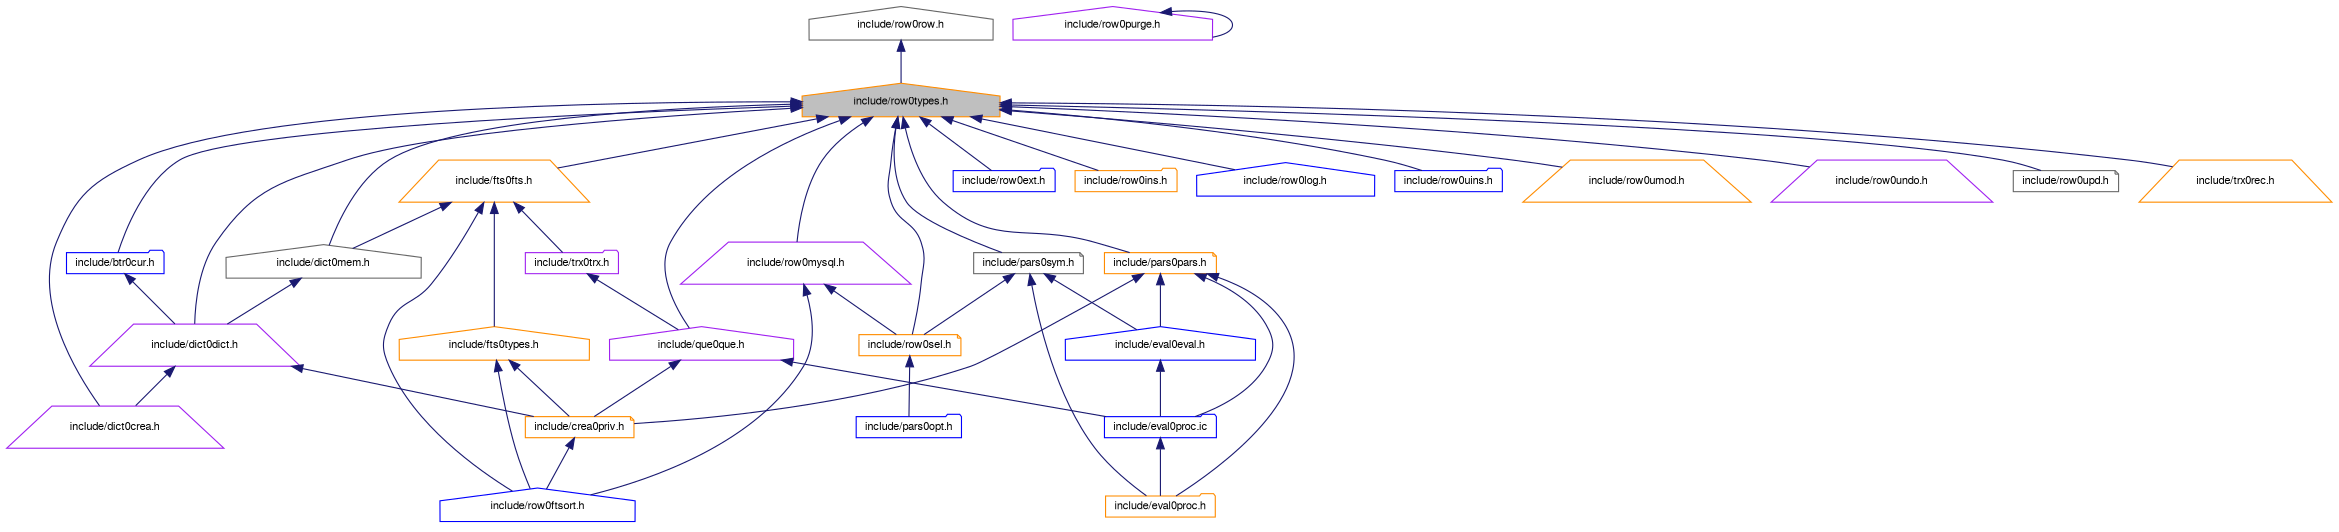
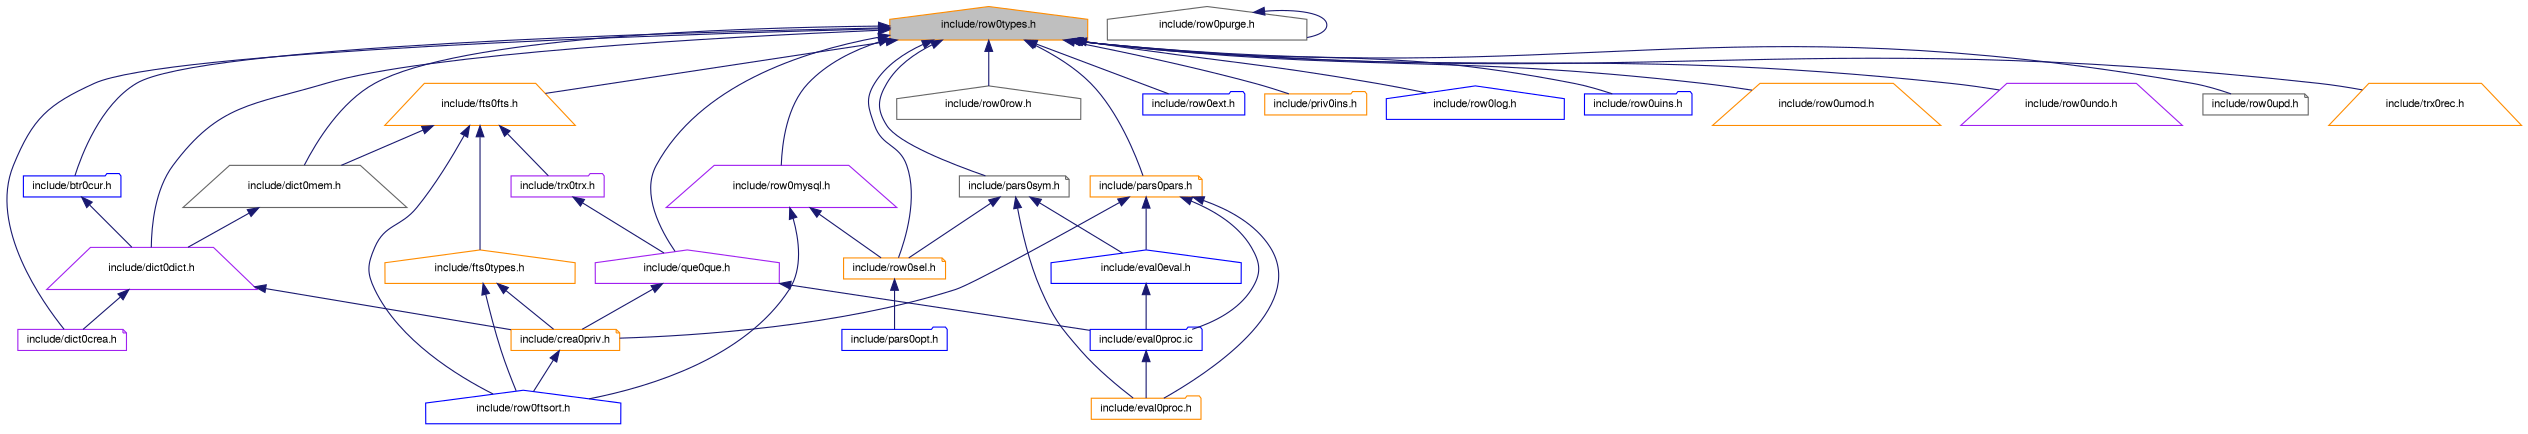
(1113, 25) -> (1207, 25)
(901, 67) -> (989, 69)
(1126, 181) -> (1316, 104)
(324, 263) -> (295, 186)
(115, 427) -> (72, 340)
